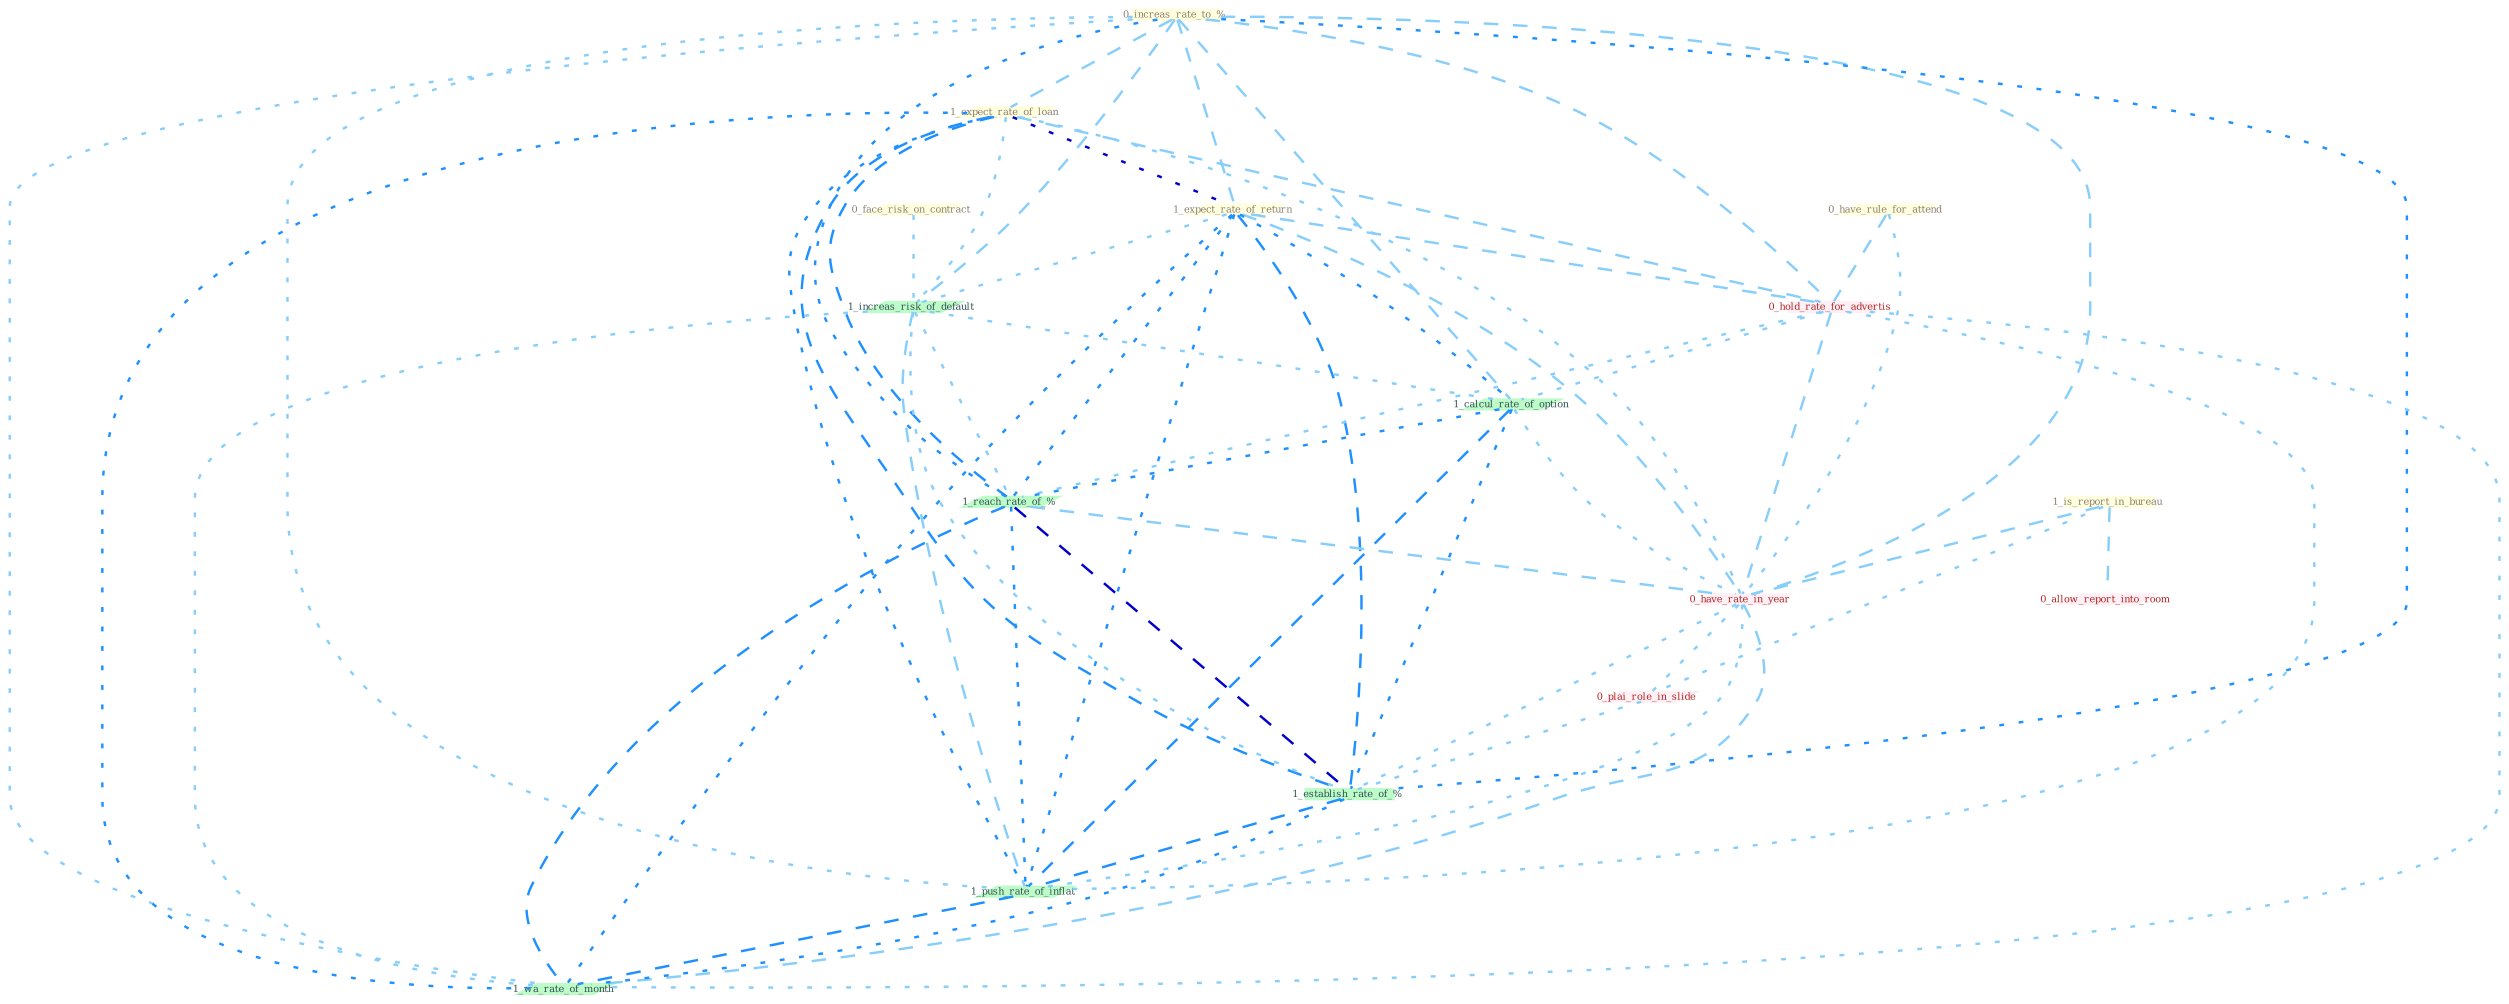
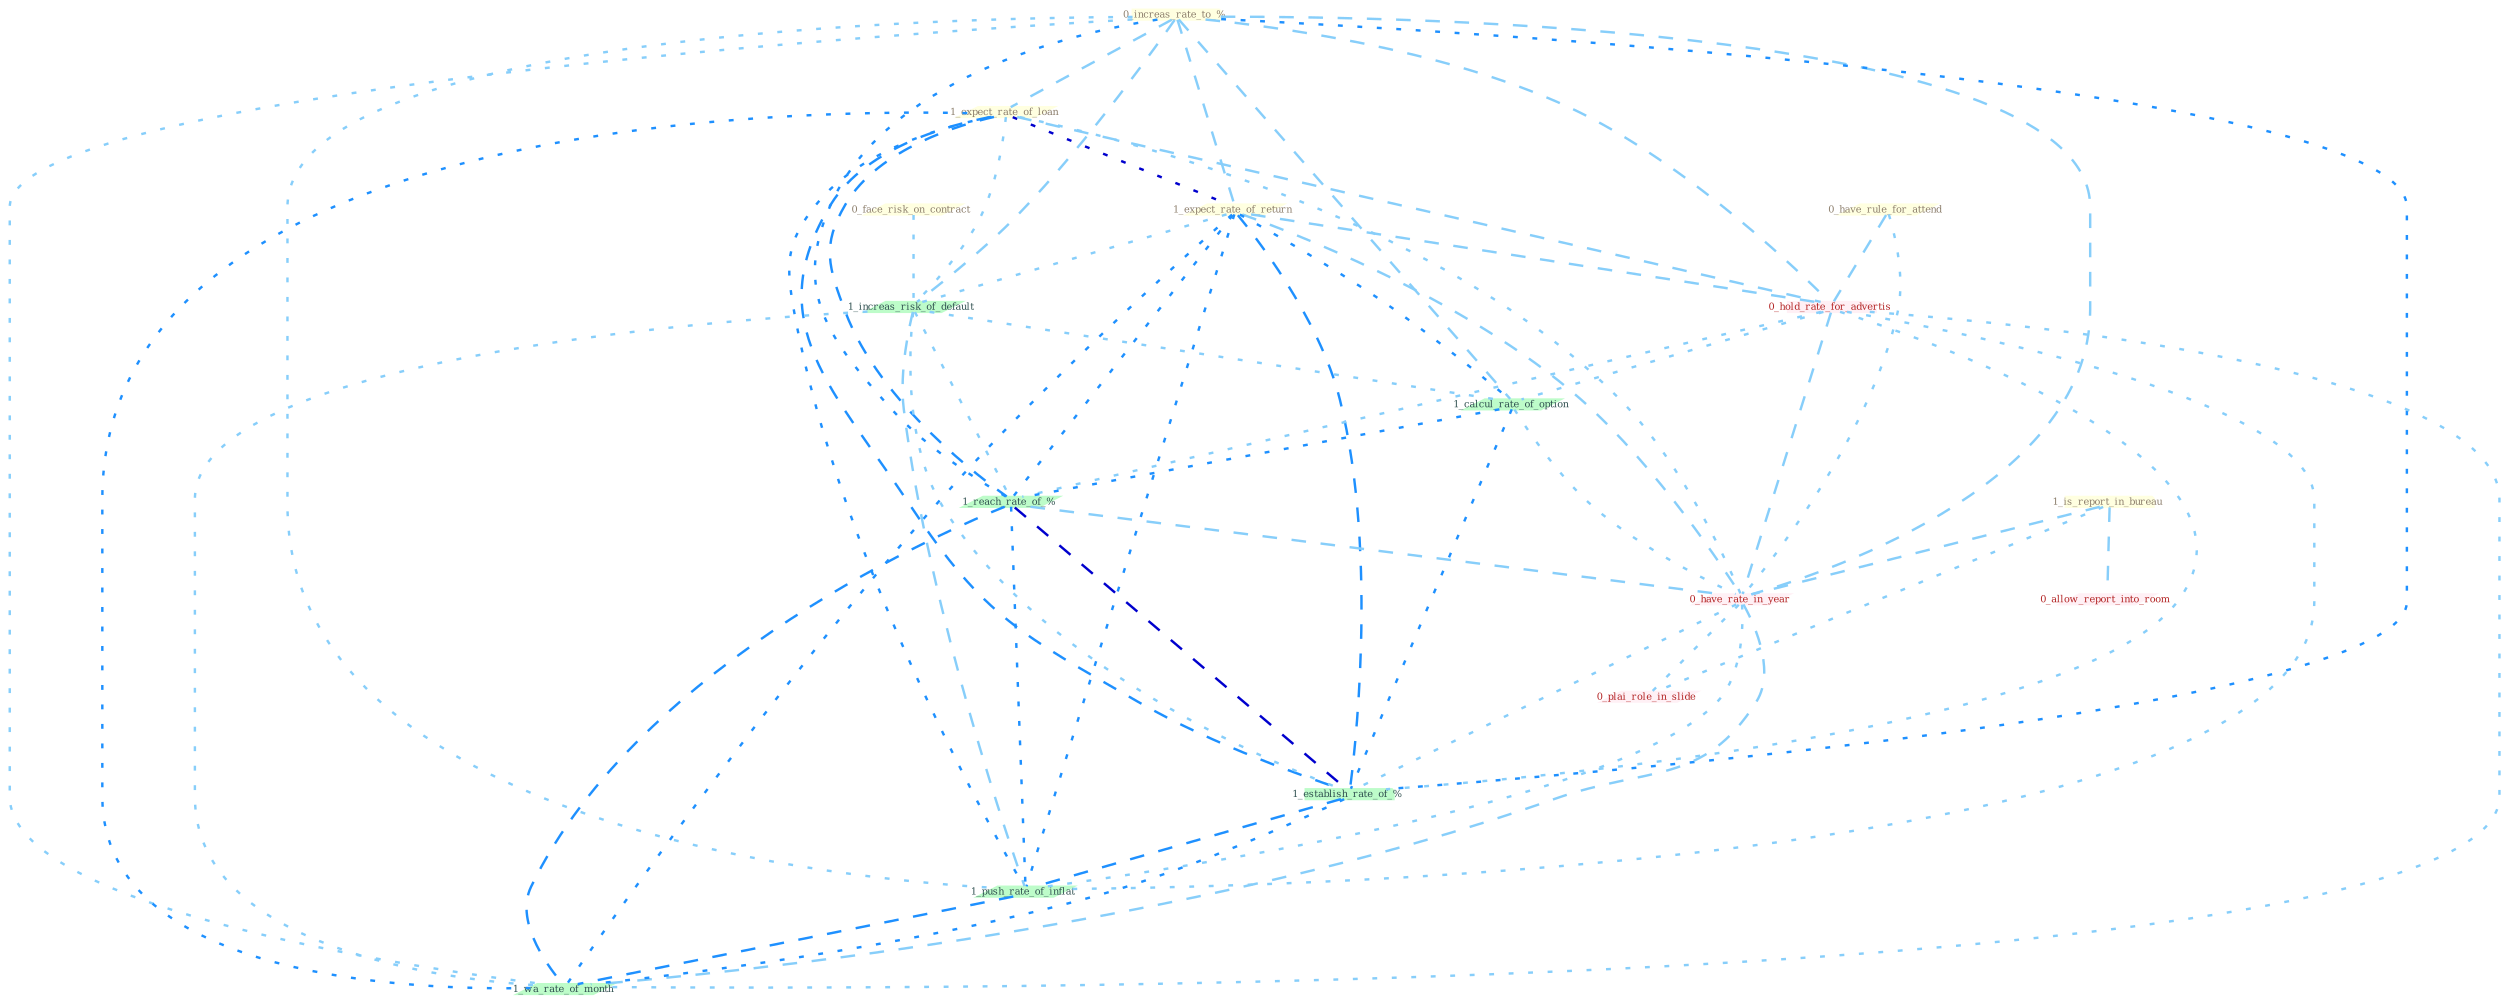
(1269, 648) -> none
(1500, 745) -> (2039, 681)
